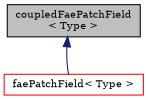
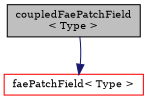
(67, 61) -> (81, 50)
